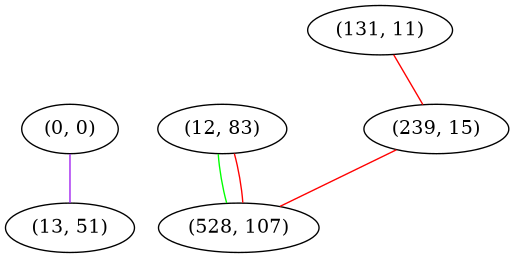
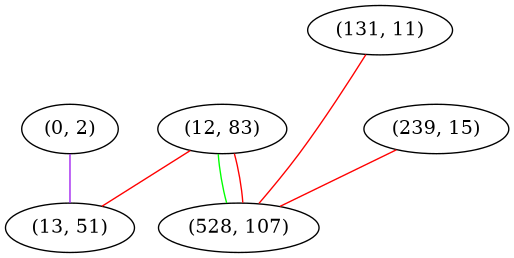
(408, 80) -> (315, 131)
(70, 129) -> (70, 129)
none -> (146, 178)
